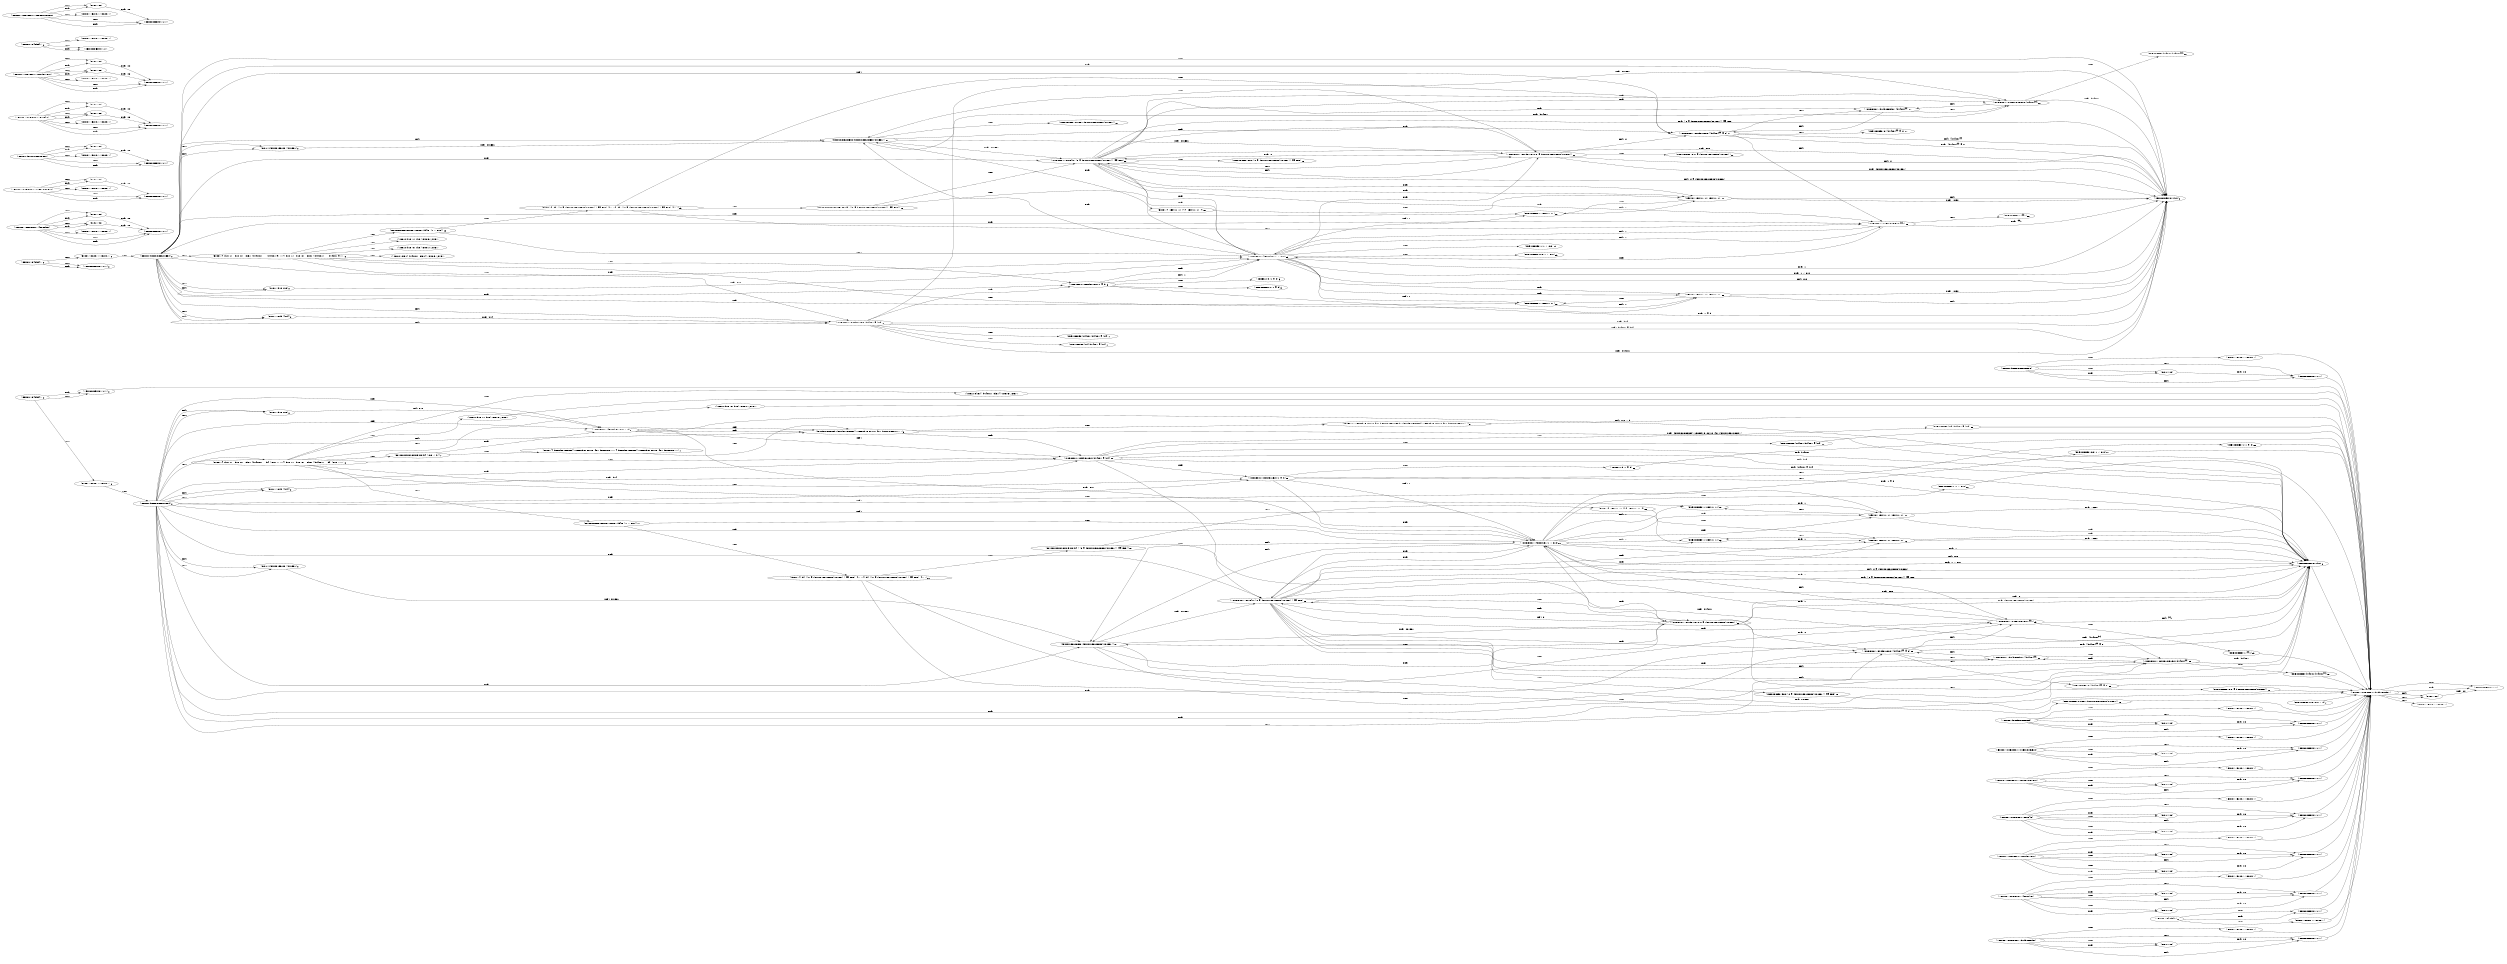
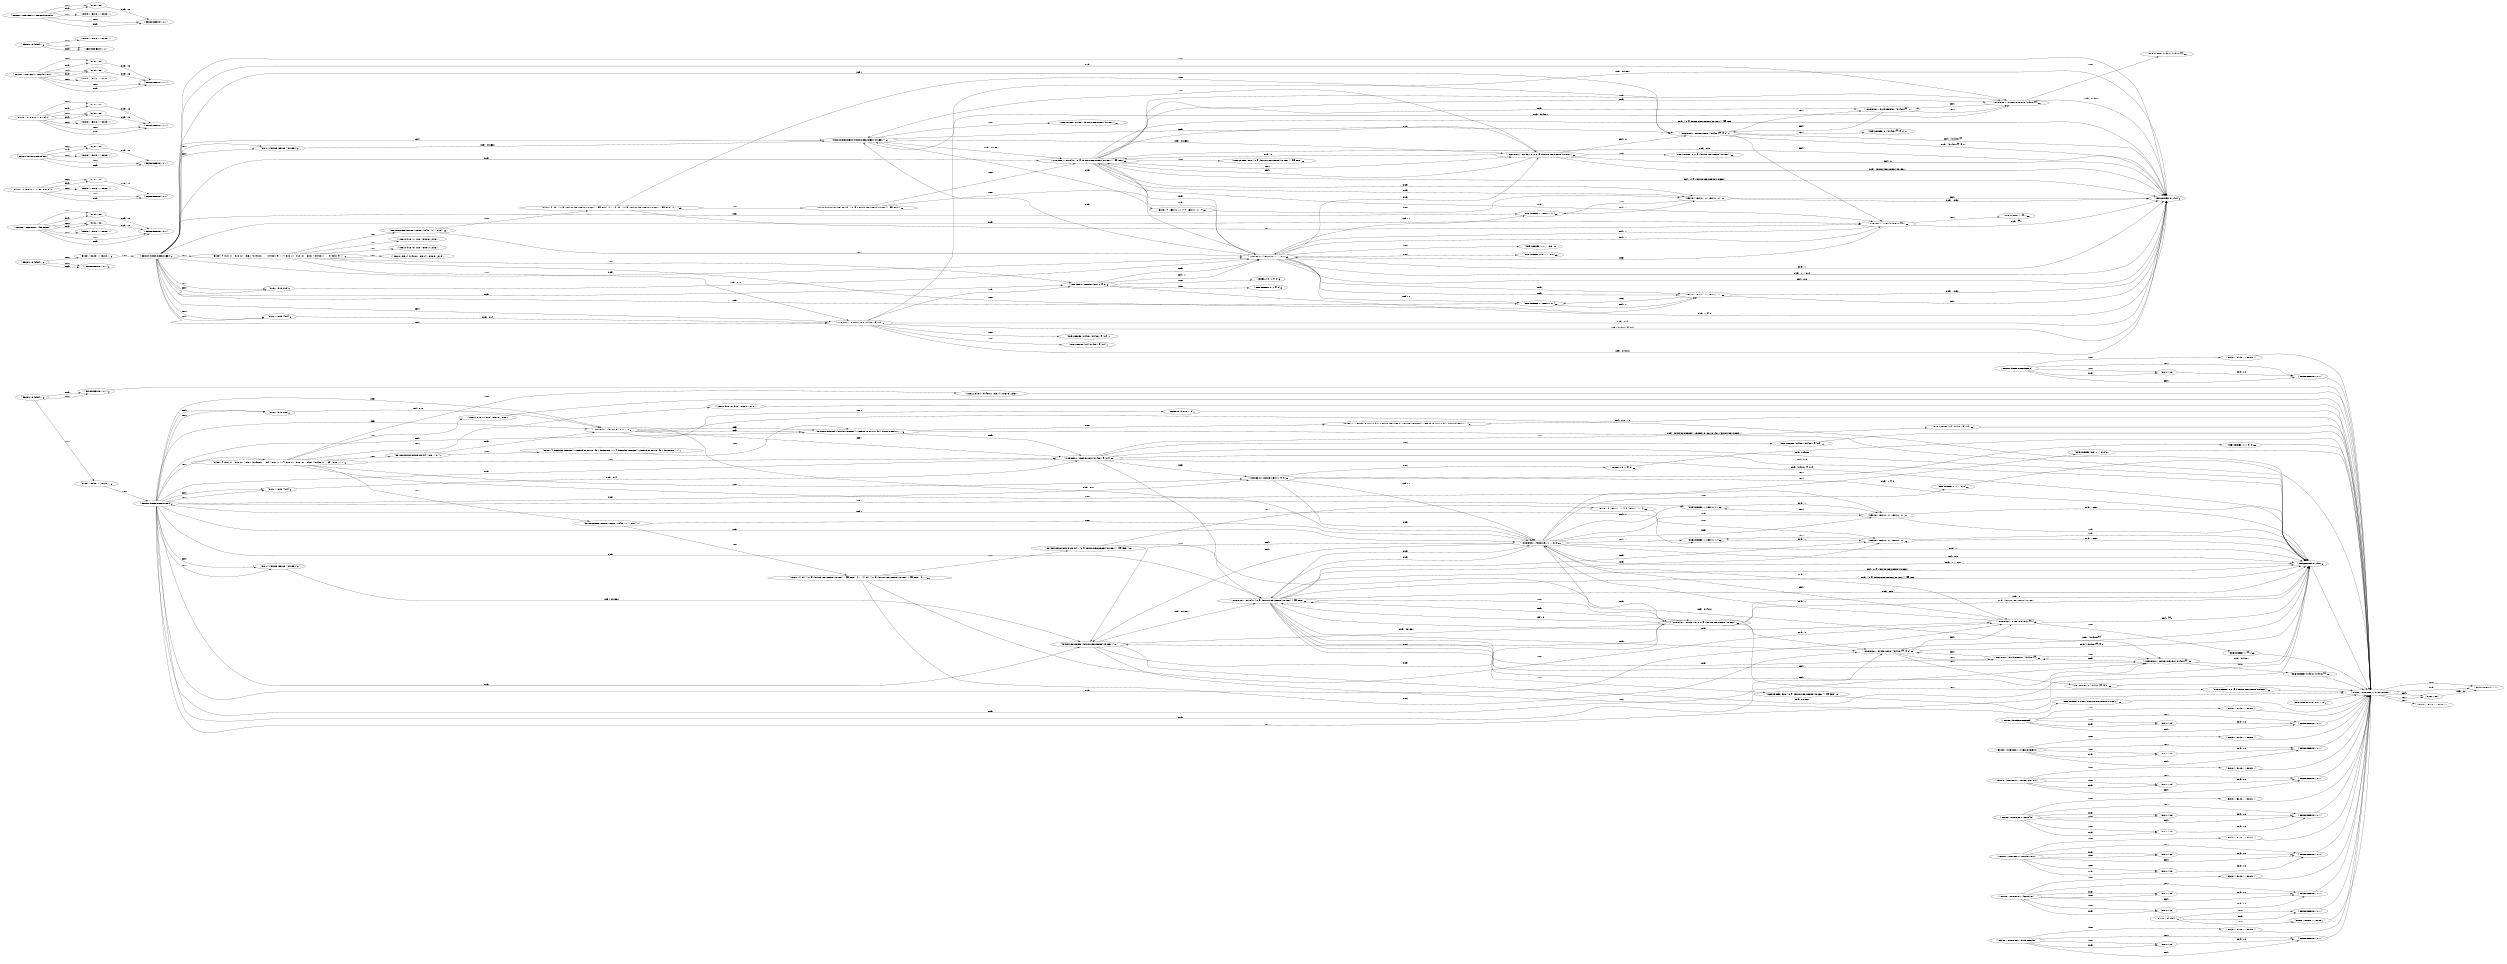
none -> (1182, 412)
